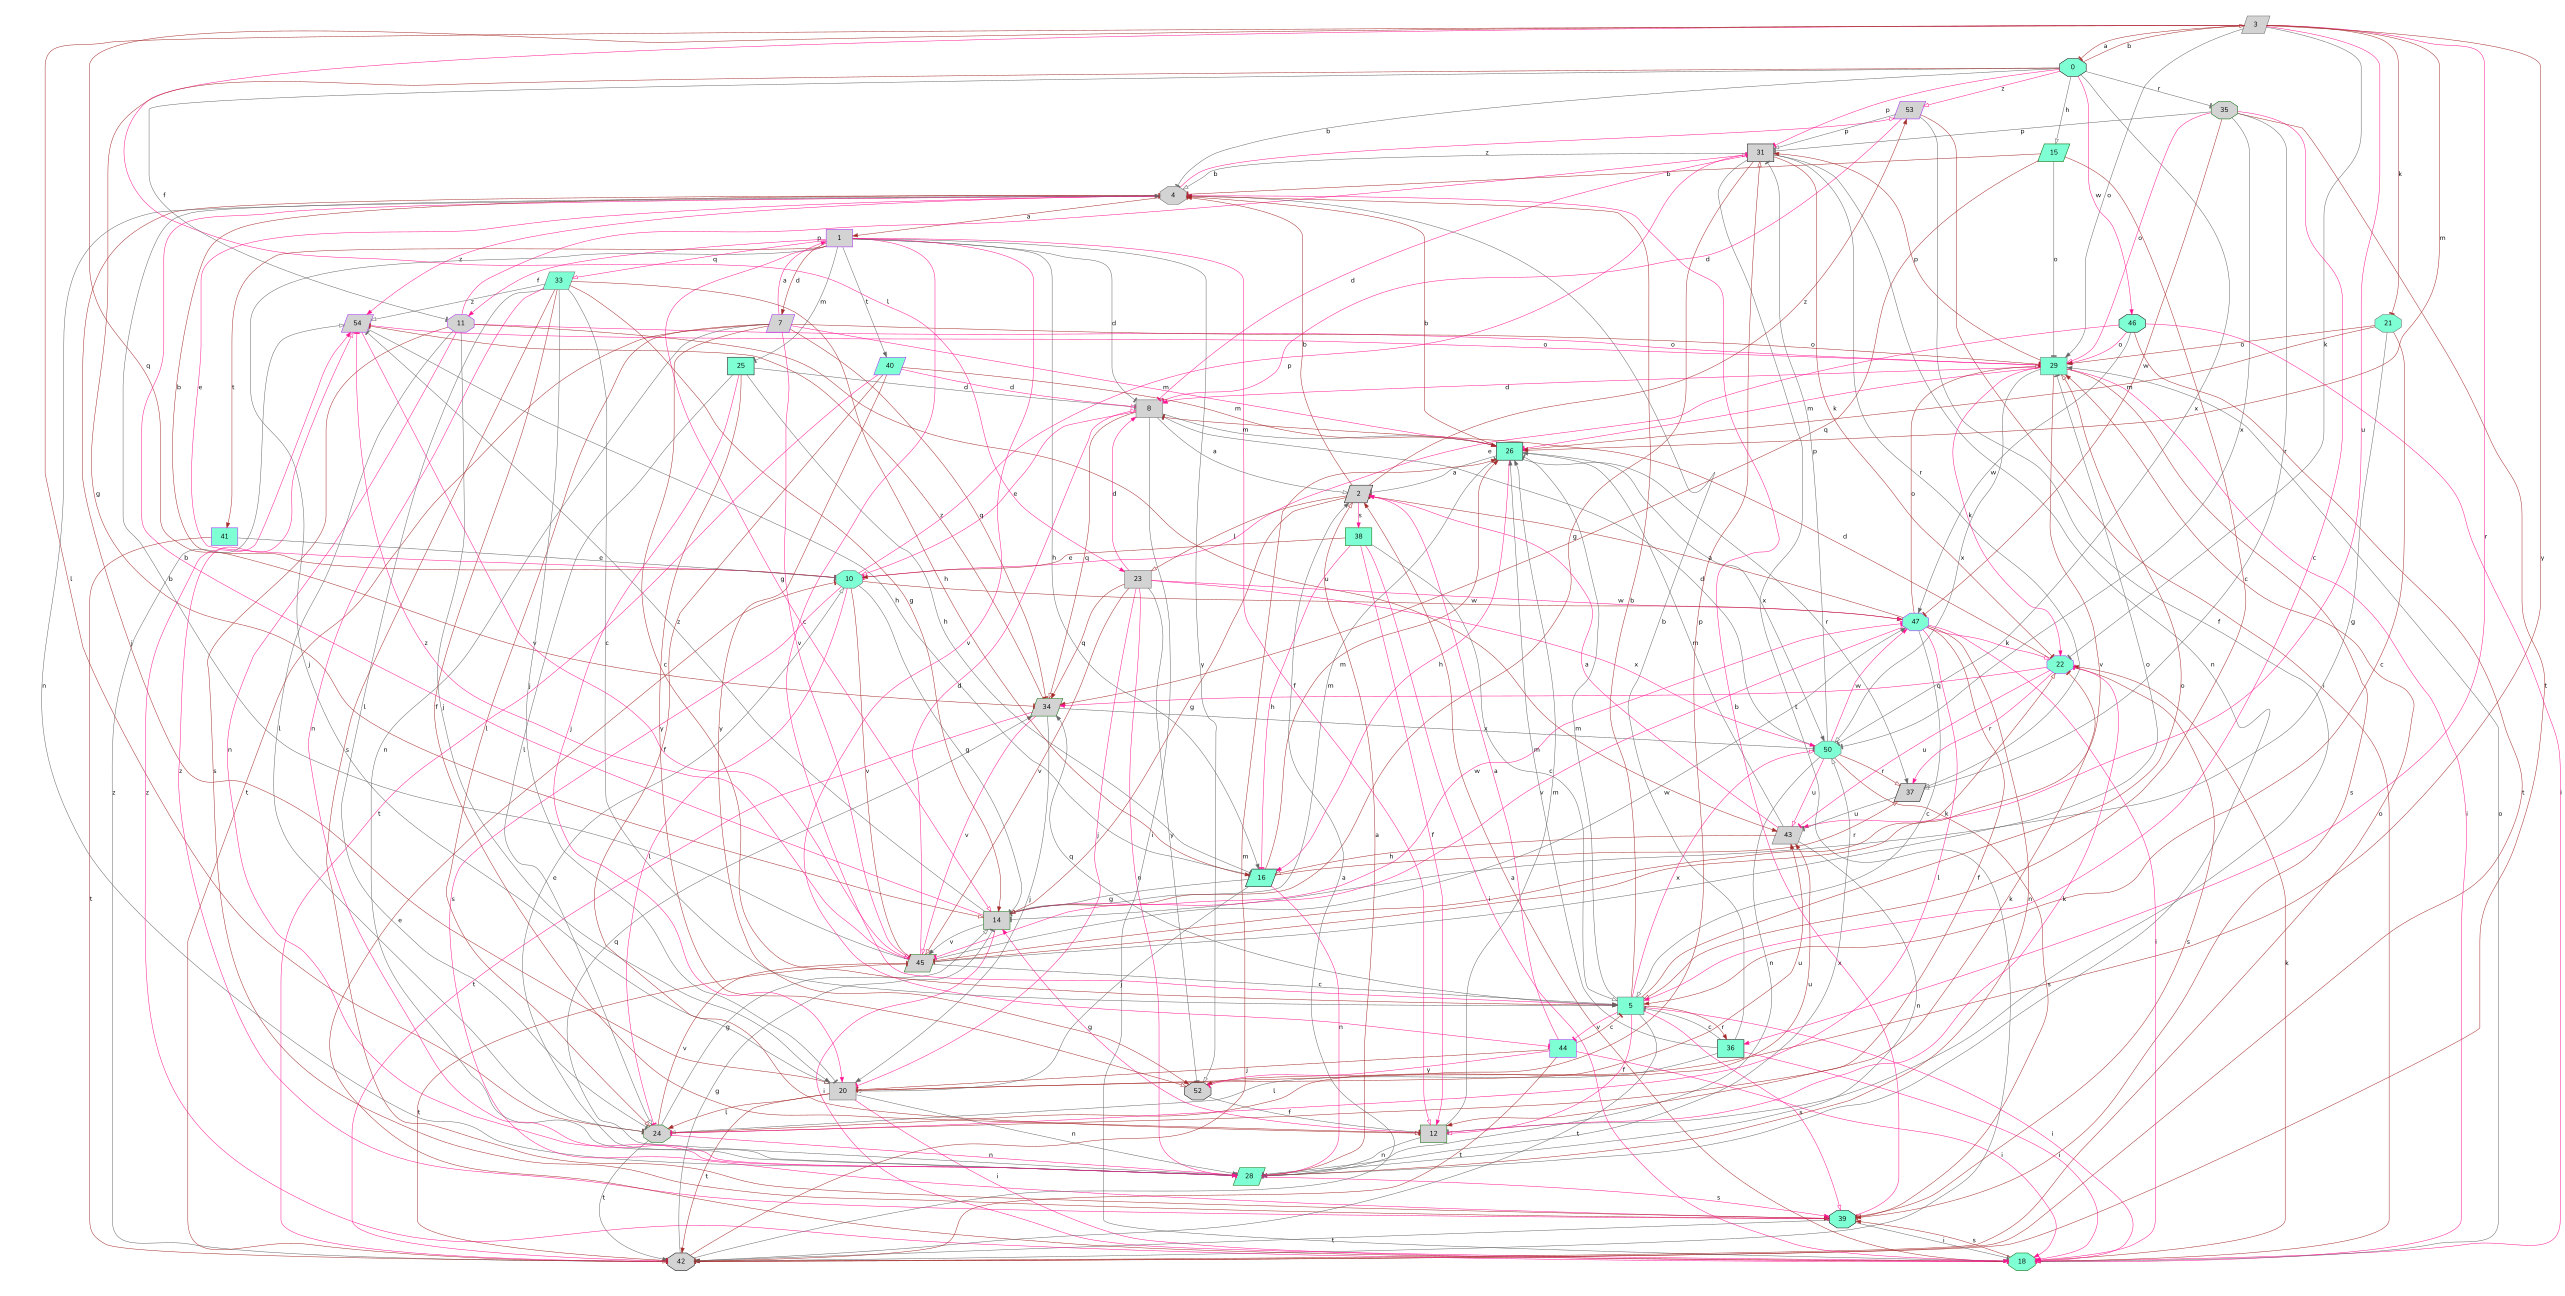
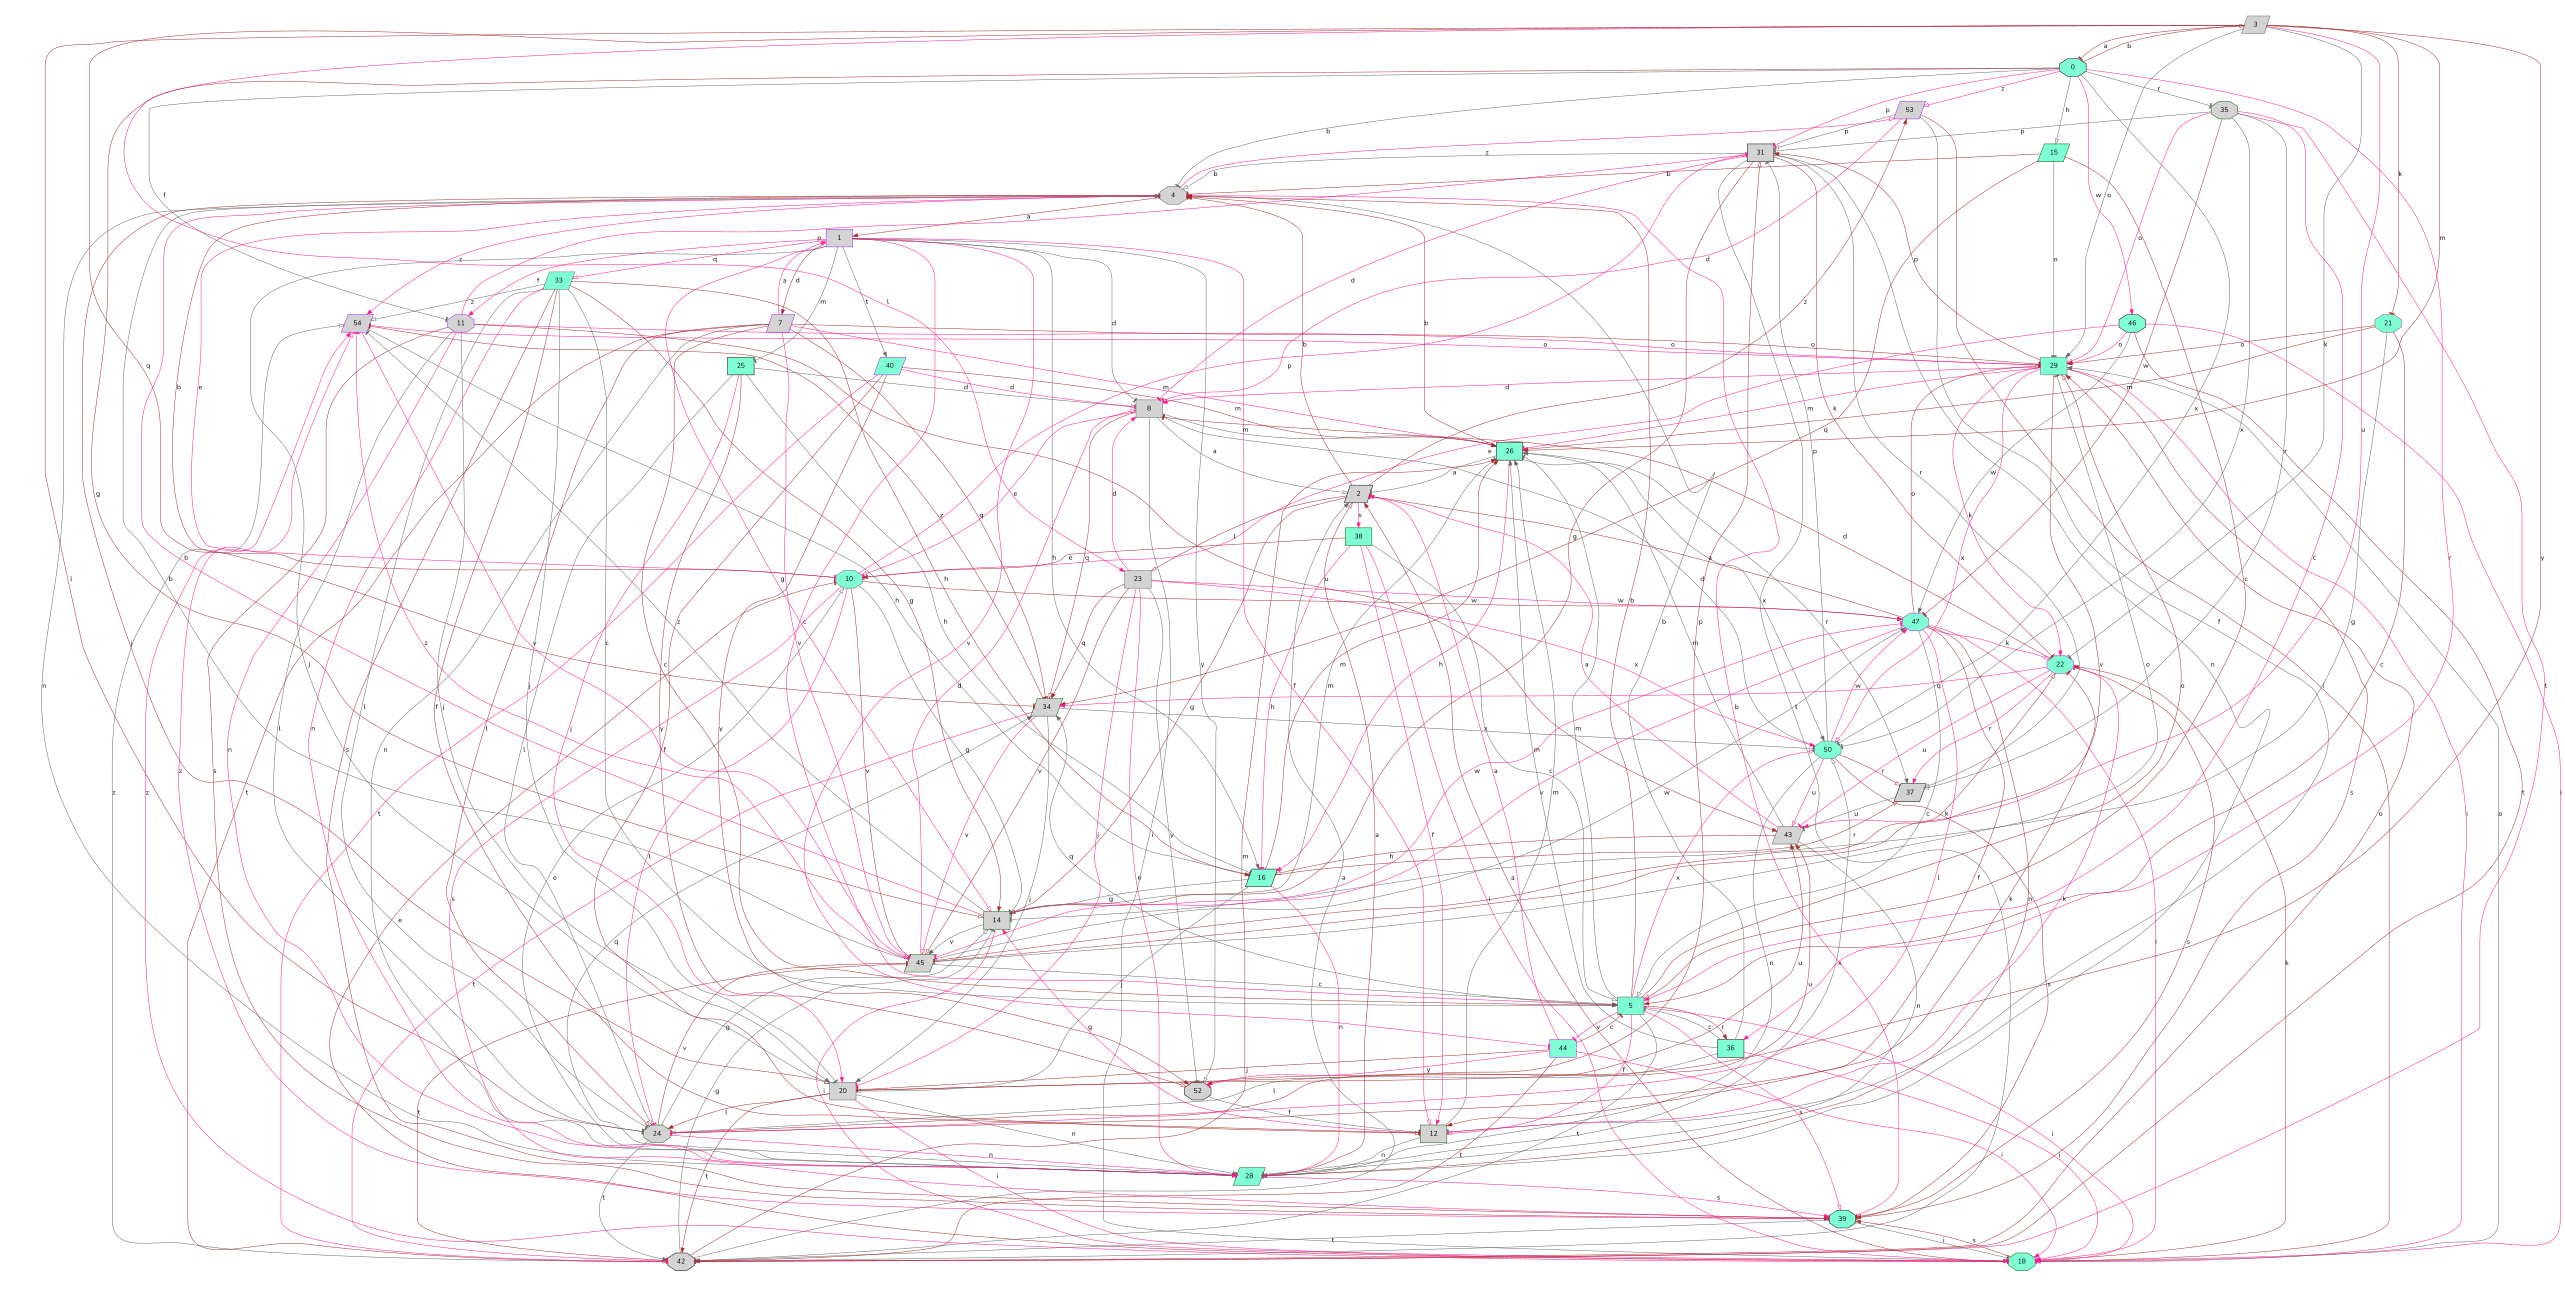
(225, 537) -> none
(1961, 551) -> (1961, 551)
(2476, 673) -> (2453, 617)
(2126, 1200) -> (2126, 1200)
